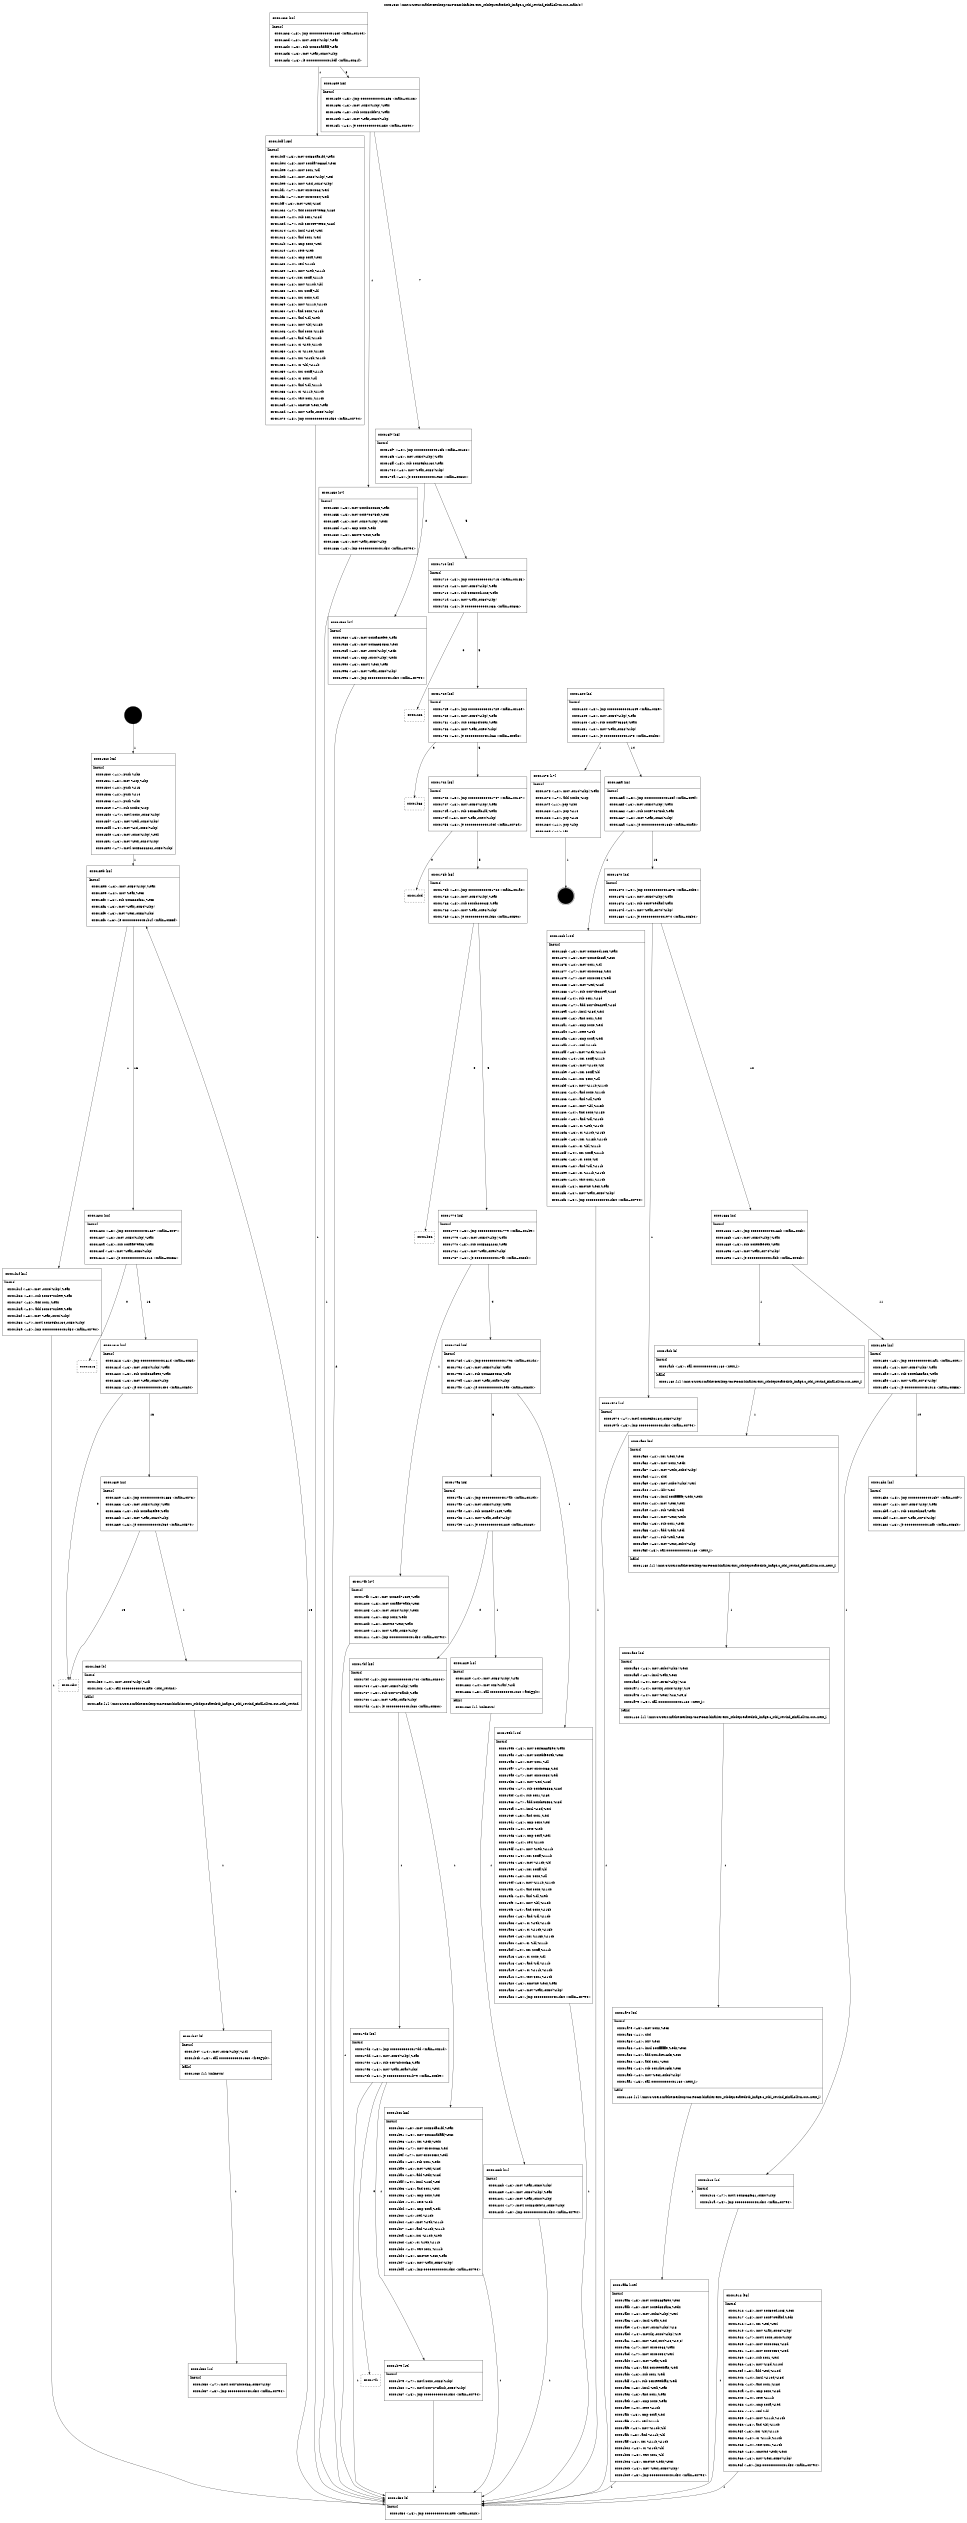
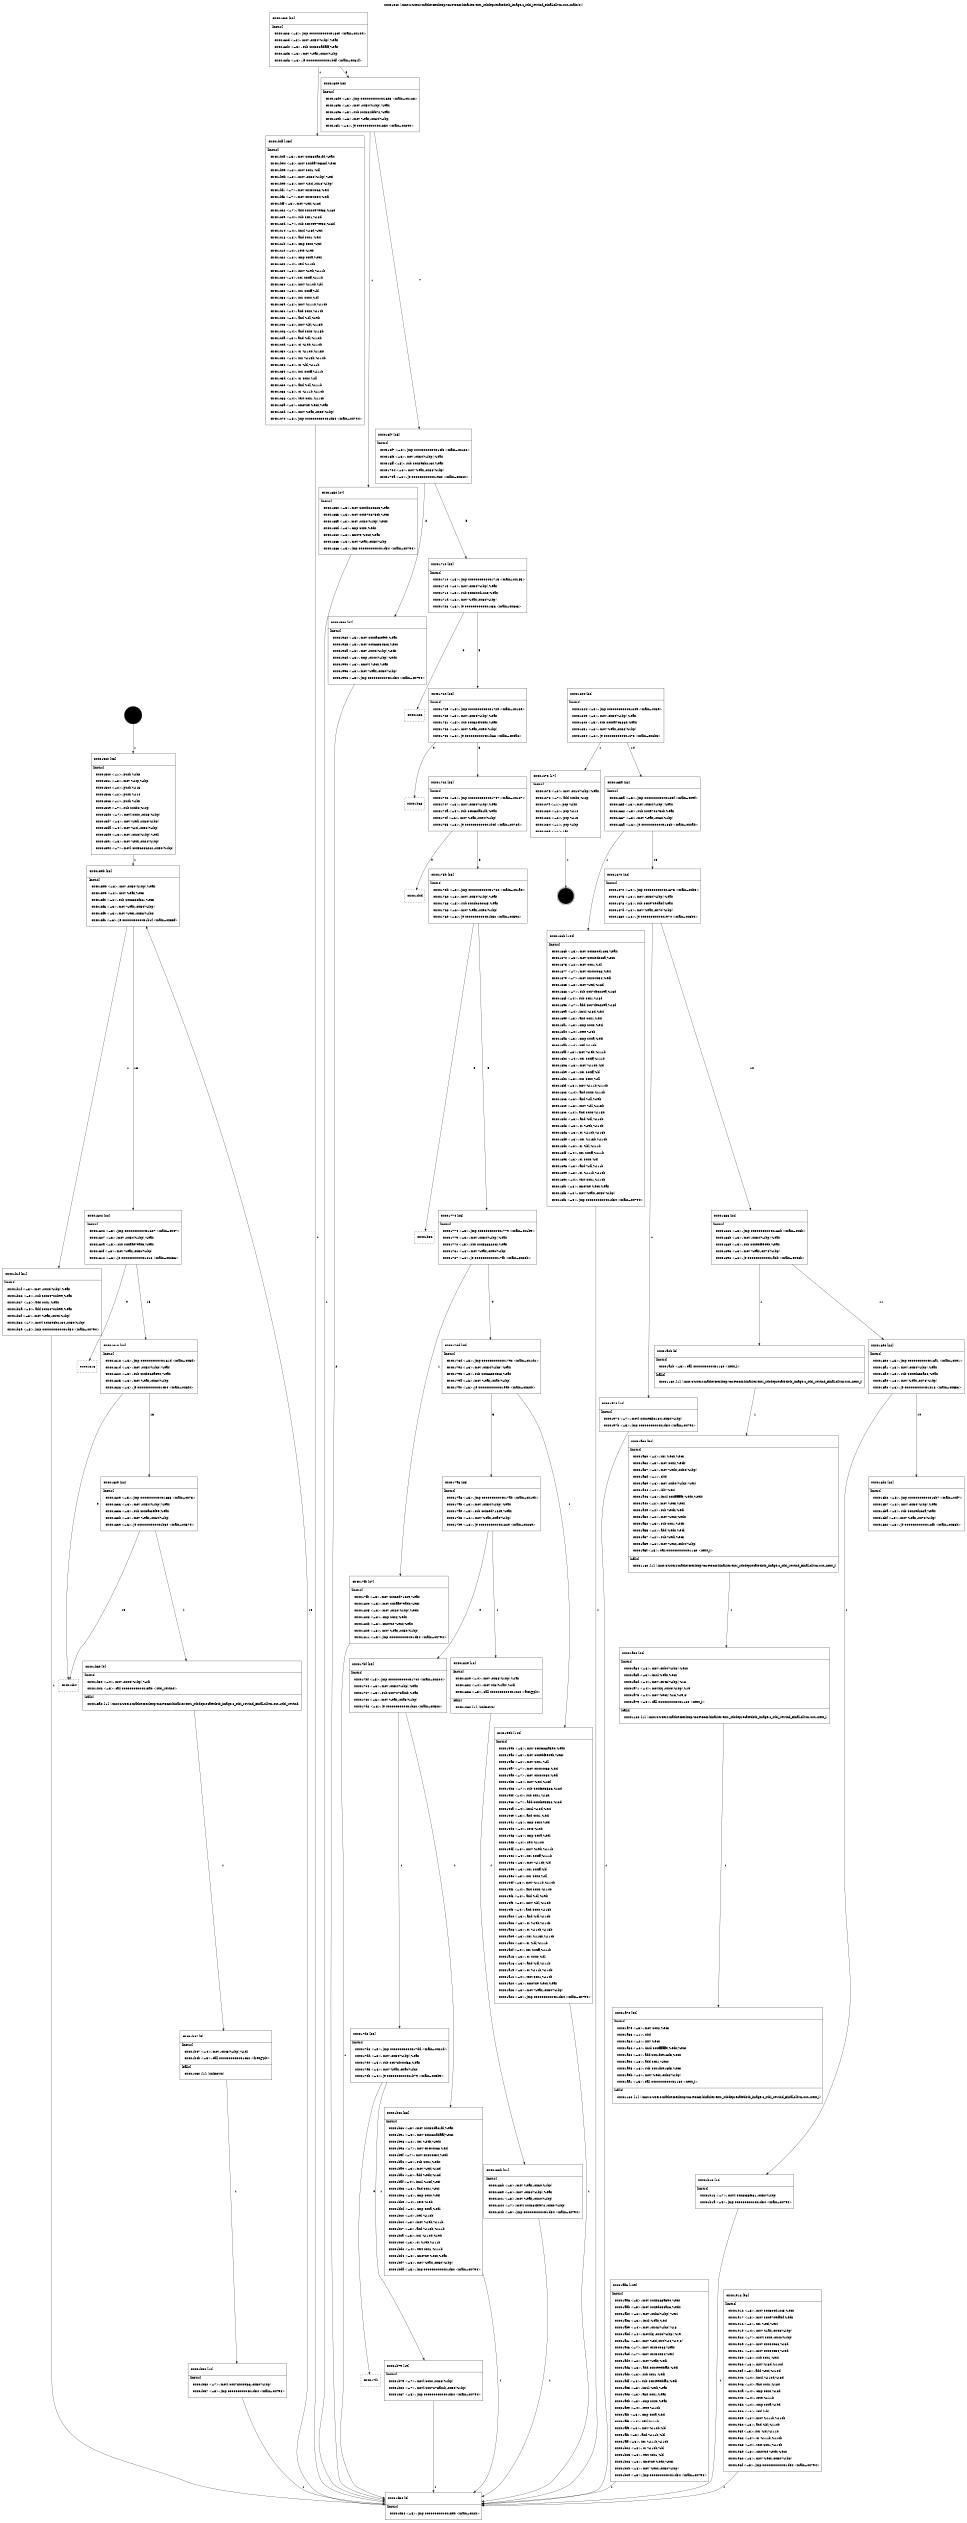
(672, 2189) -> none
(353, 2295) -> (291, 2480)
